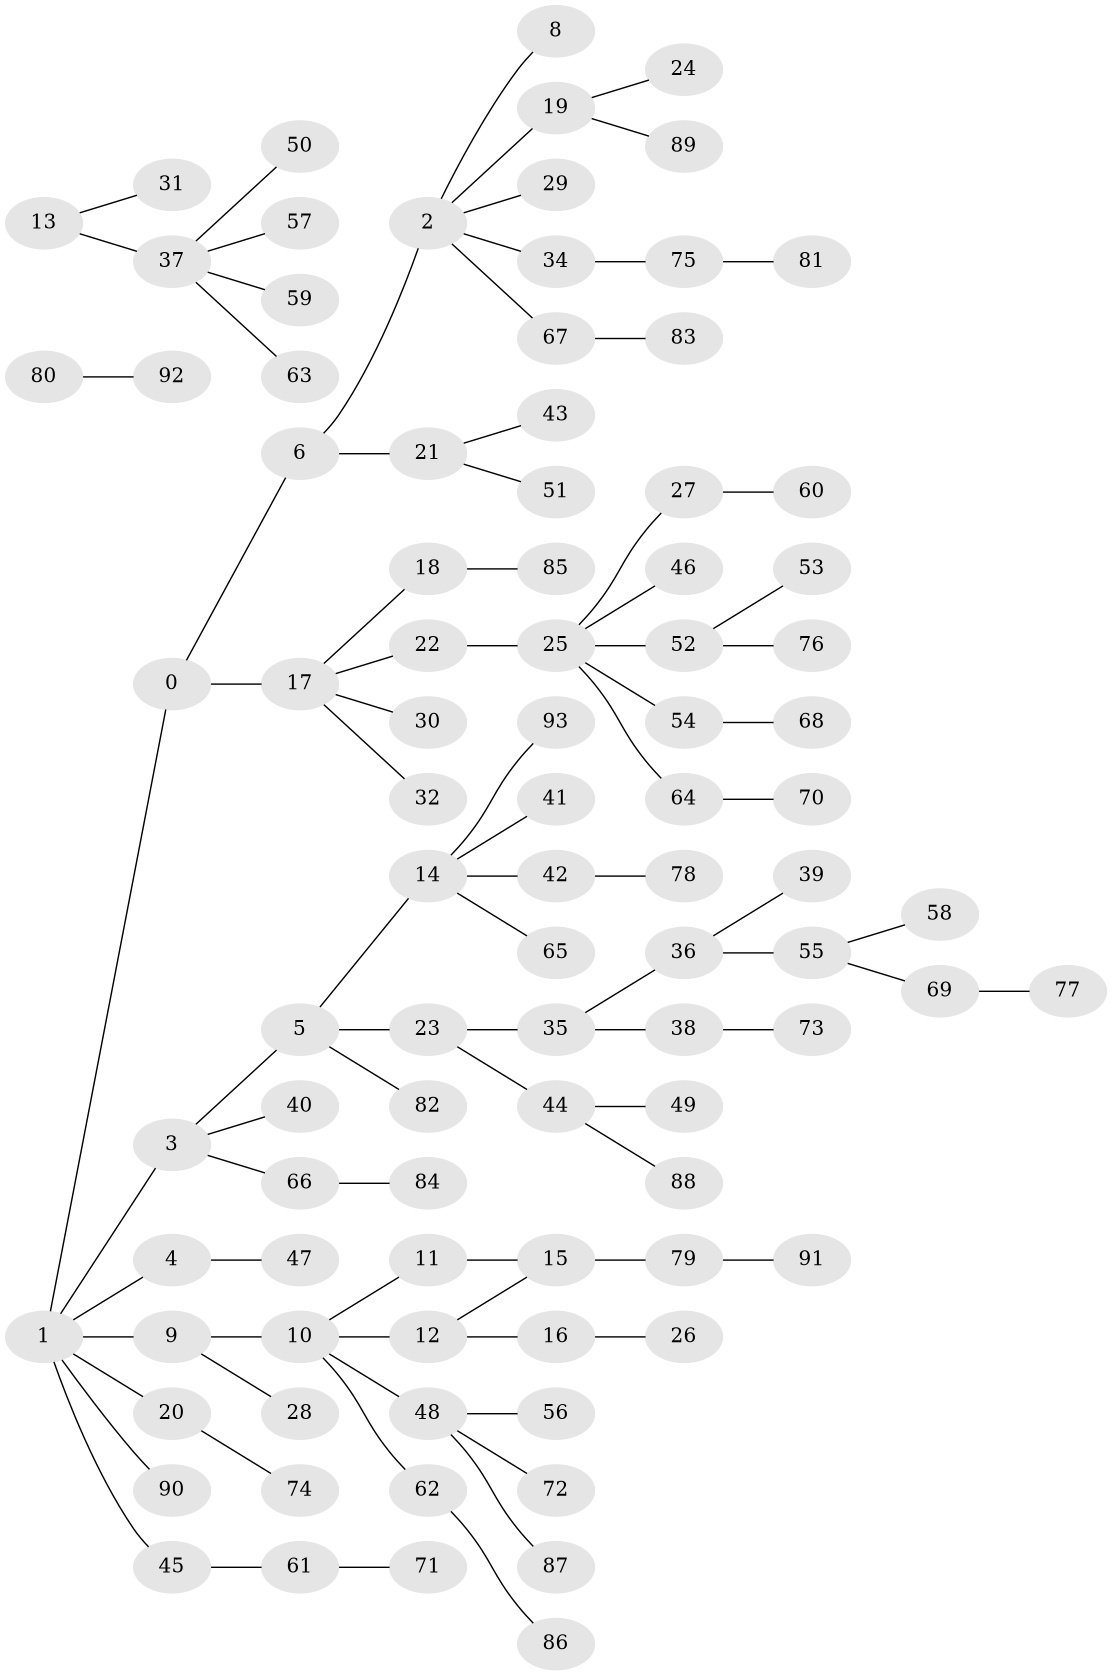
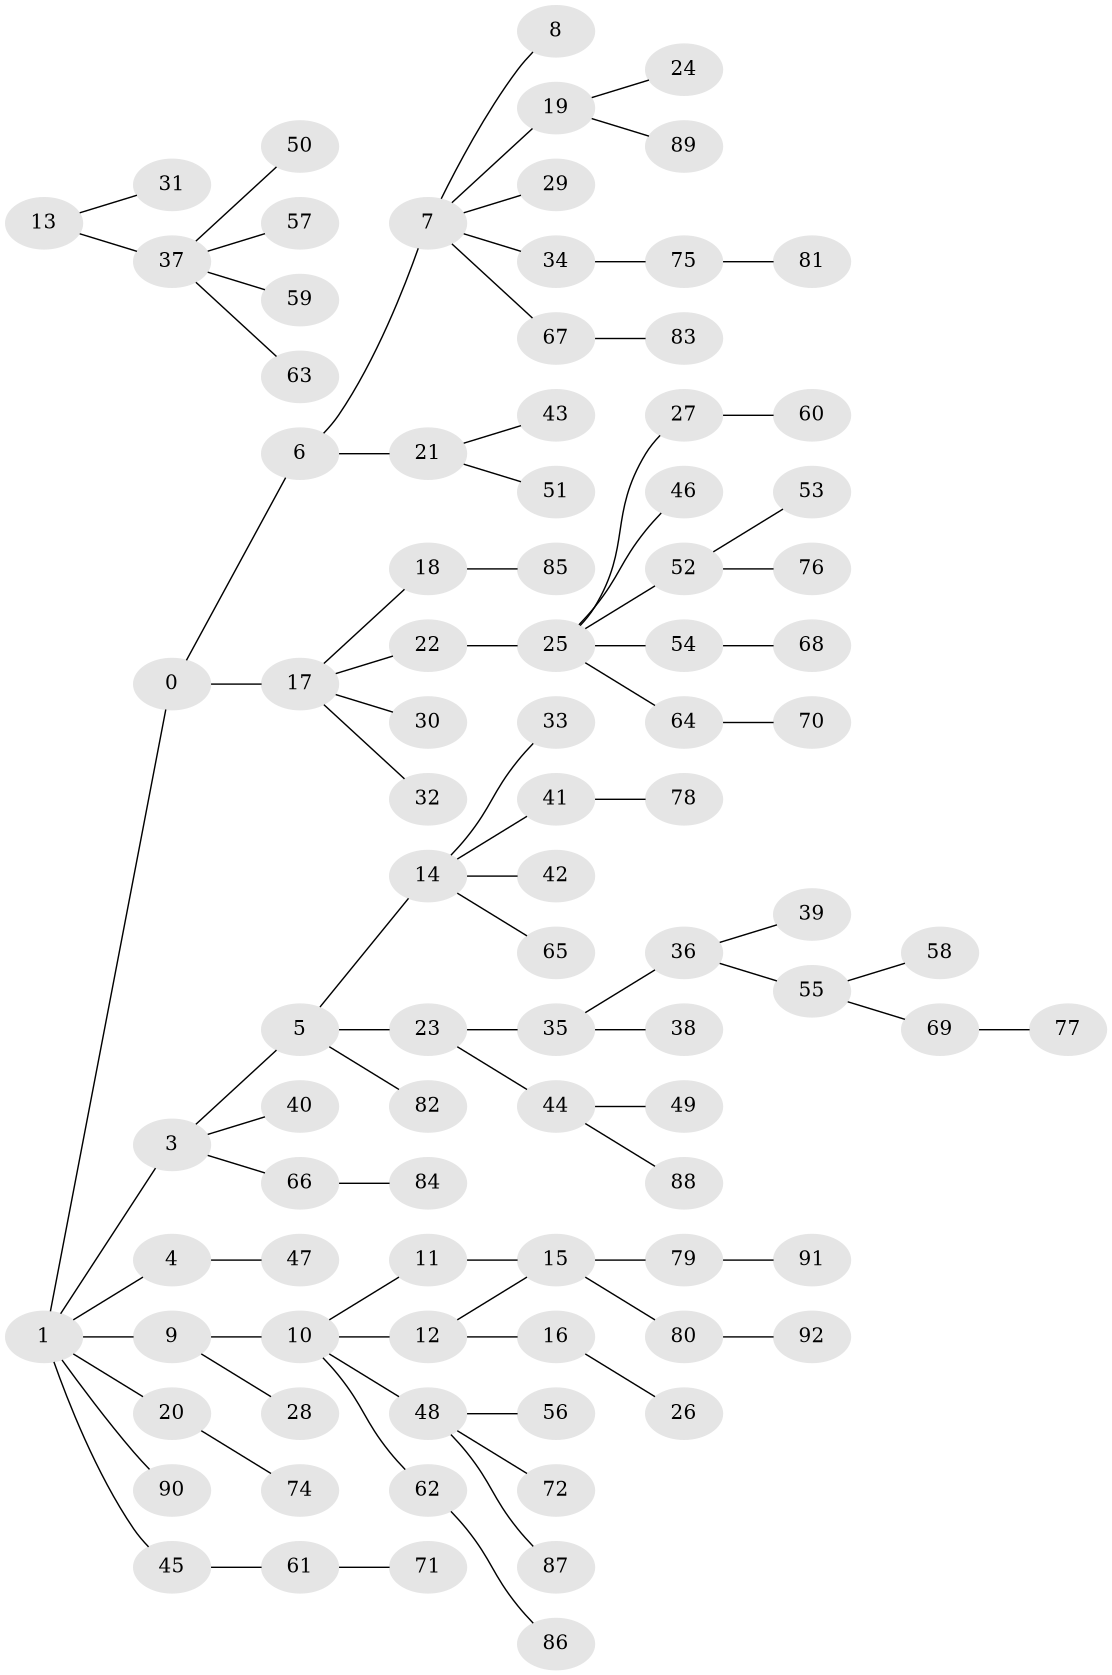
(428, 223) -> (428, 223)
(556, 722) -> (556, 722)
(620, 876) -> (620, 799)
(812, 1030) -> none
none -> (620, 1299)
